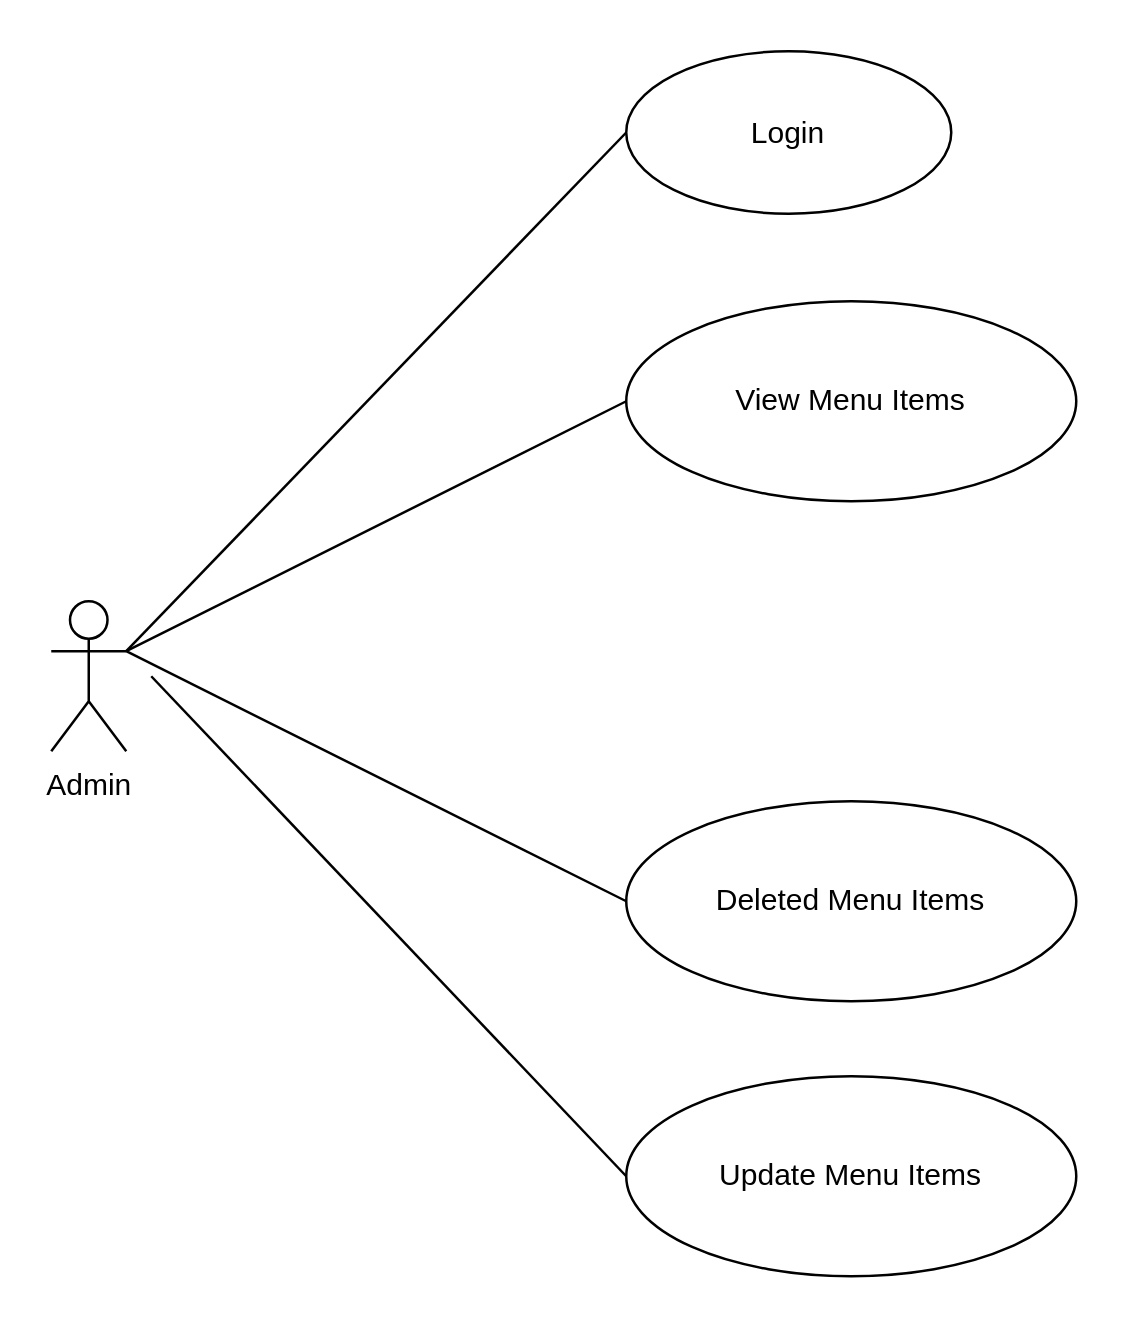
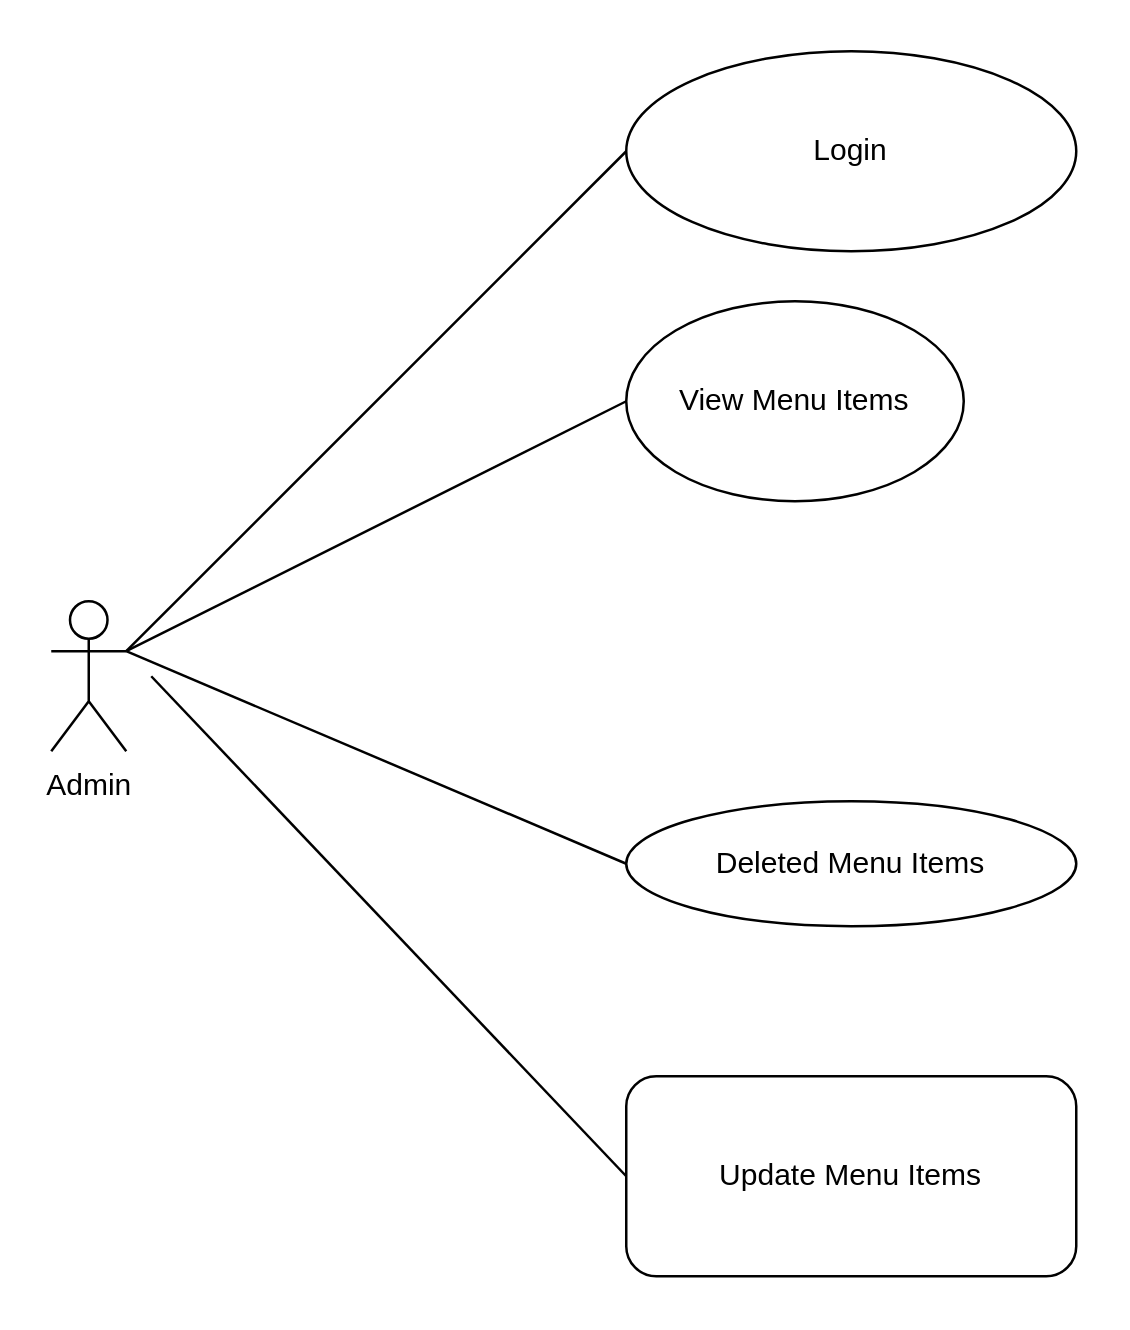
(789, 133) -> (851, 151)
(851, 401) -> (795, 401)
(851, 901) -> (851, 864)
(851, 1176) -> (851, 1176)
